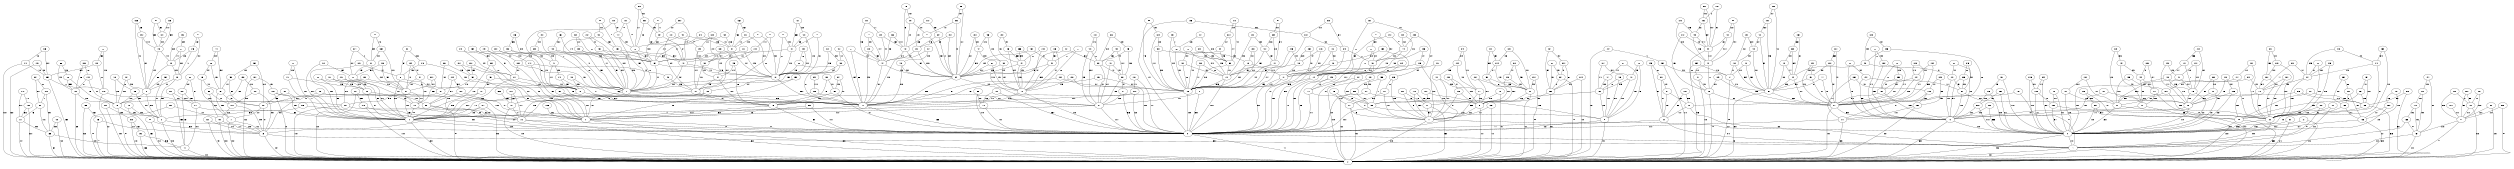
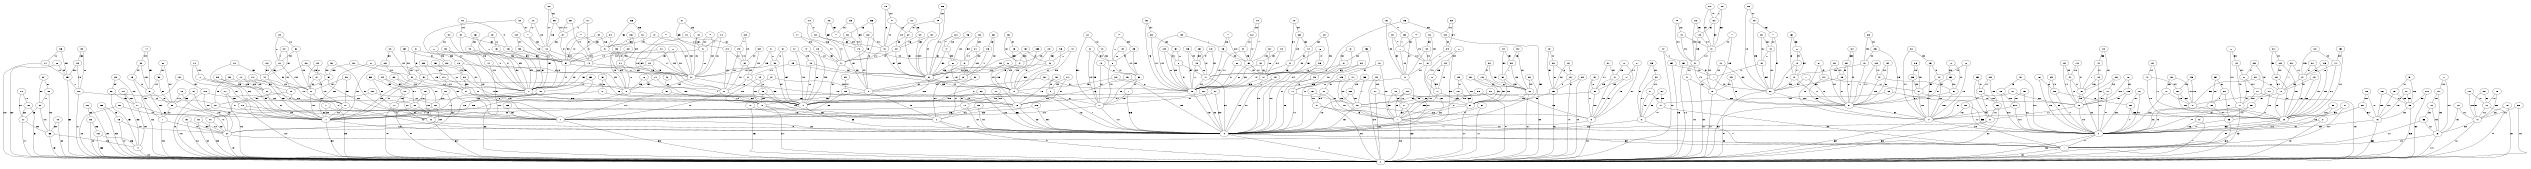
none -> (387, 85)
(300, 100) -> (703, 95)
none -> (2453, 123)
